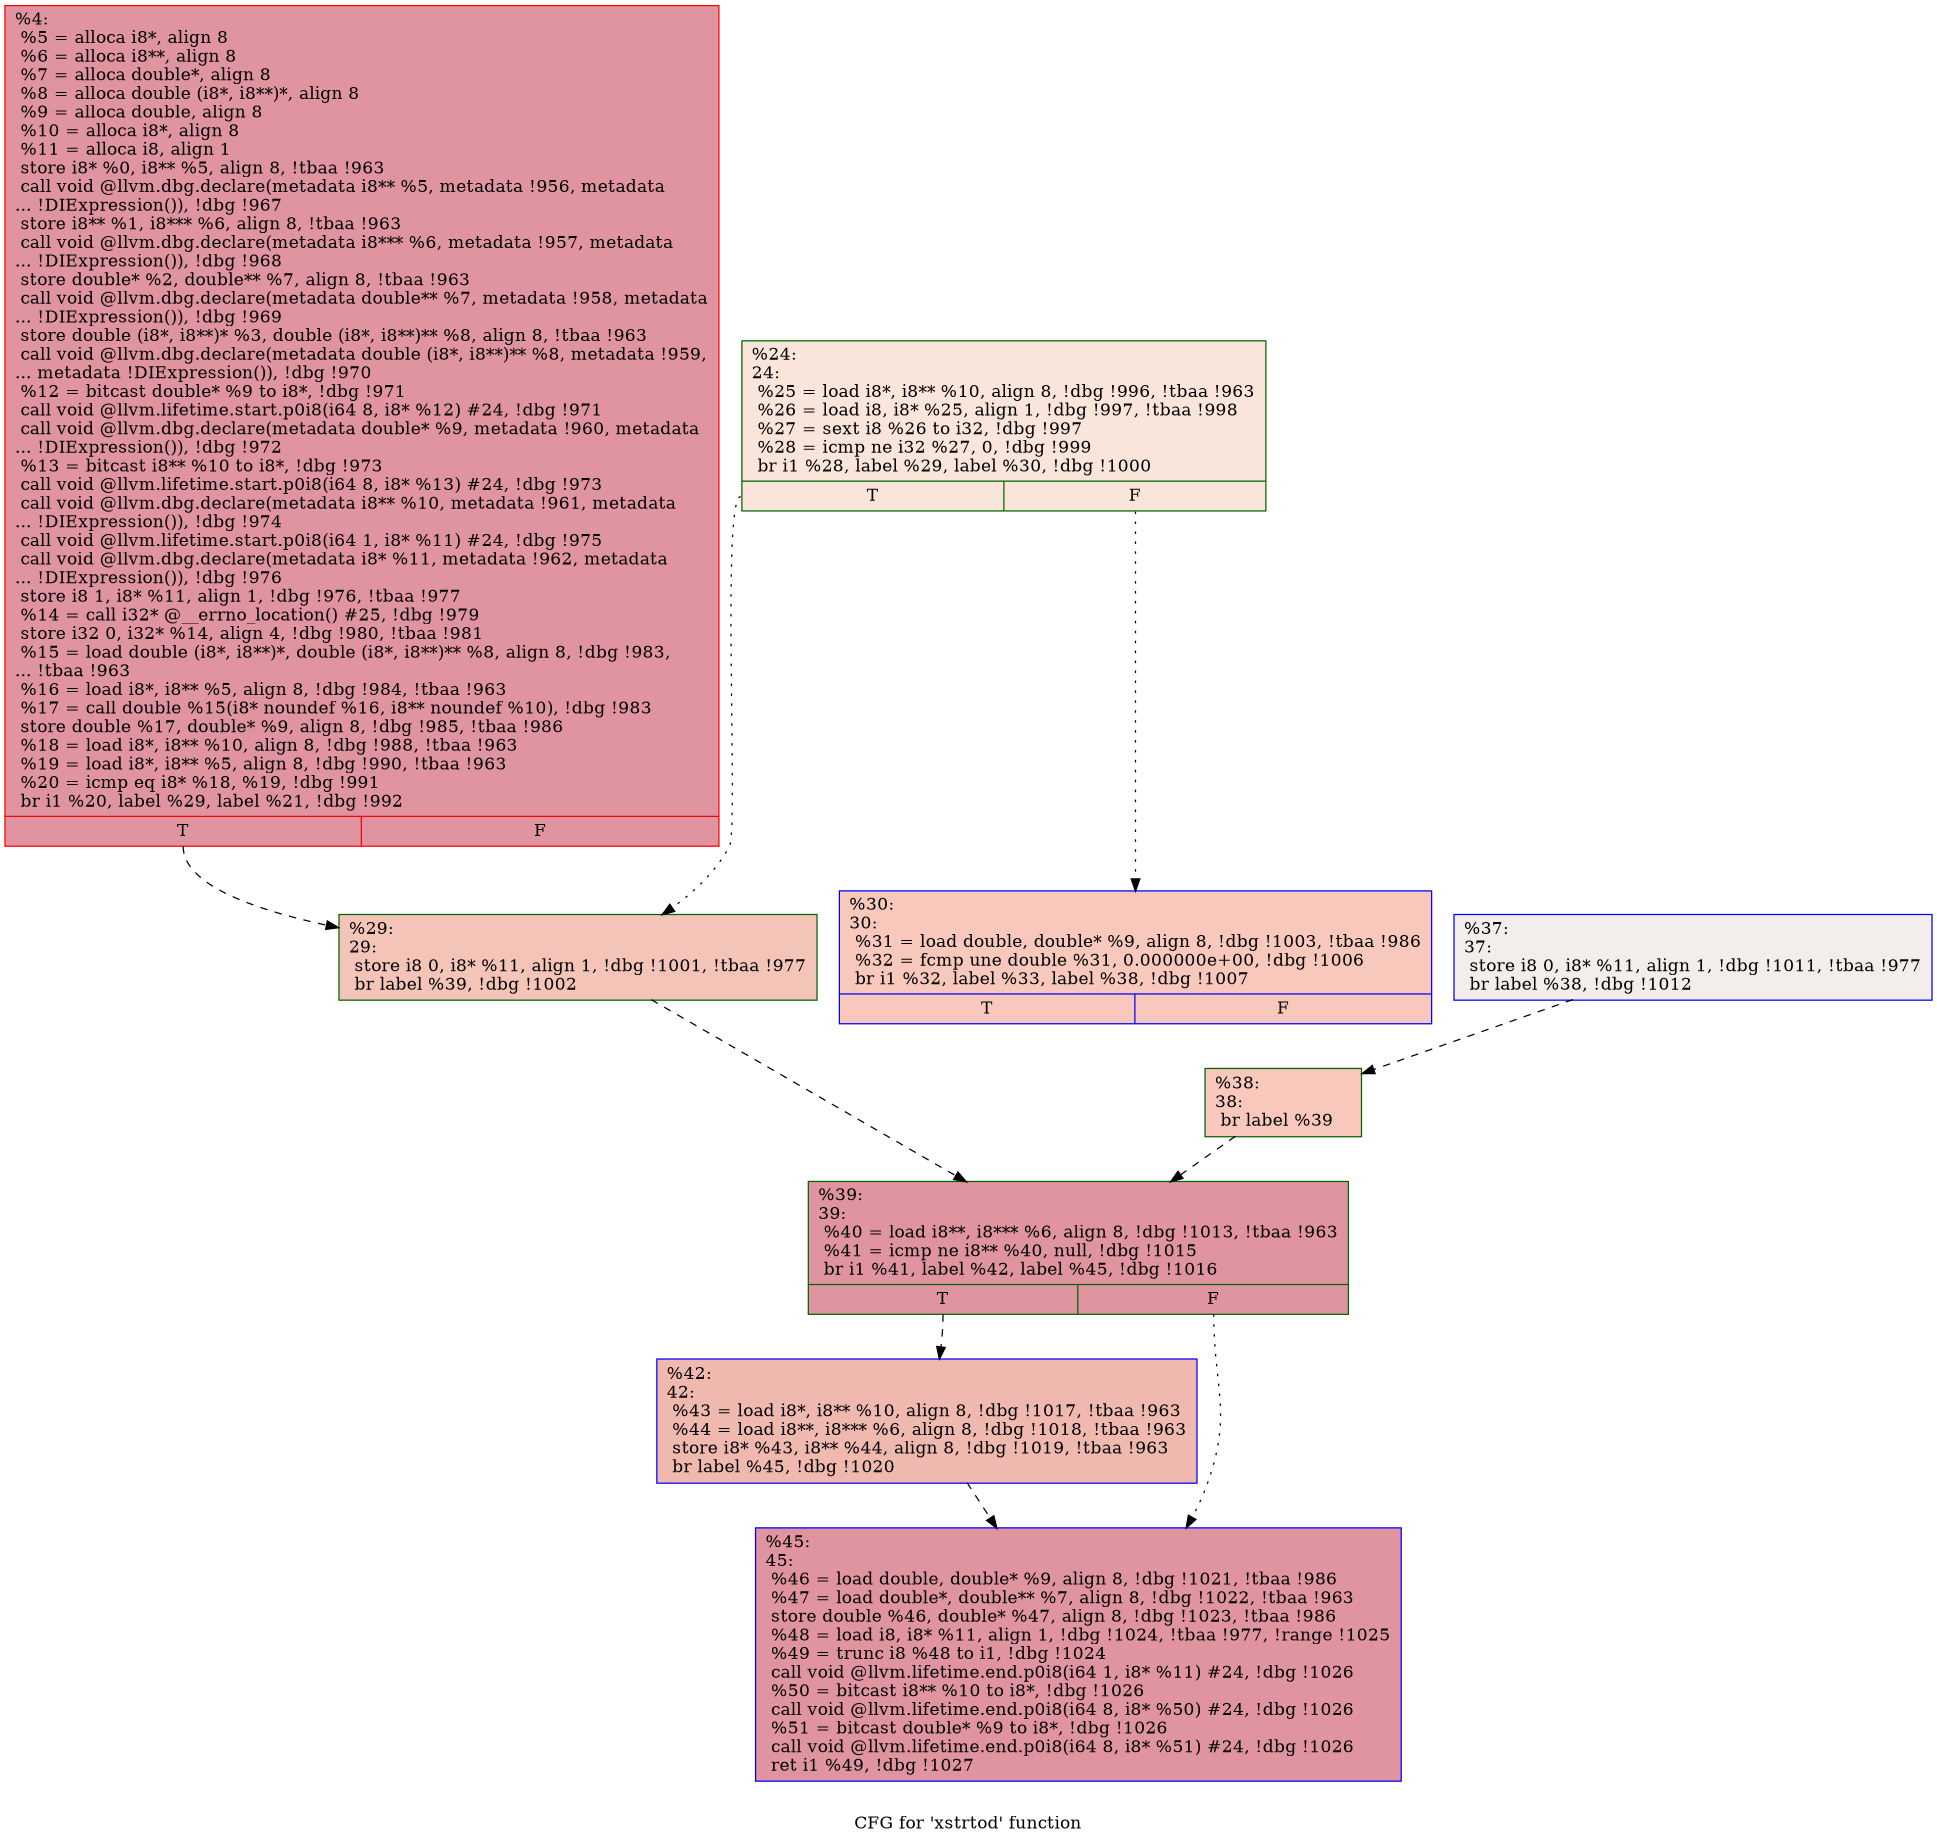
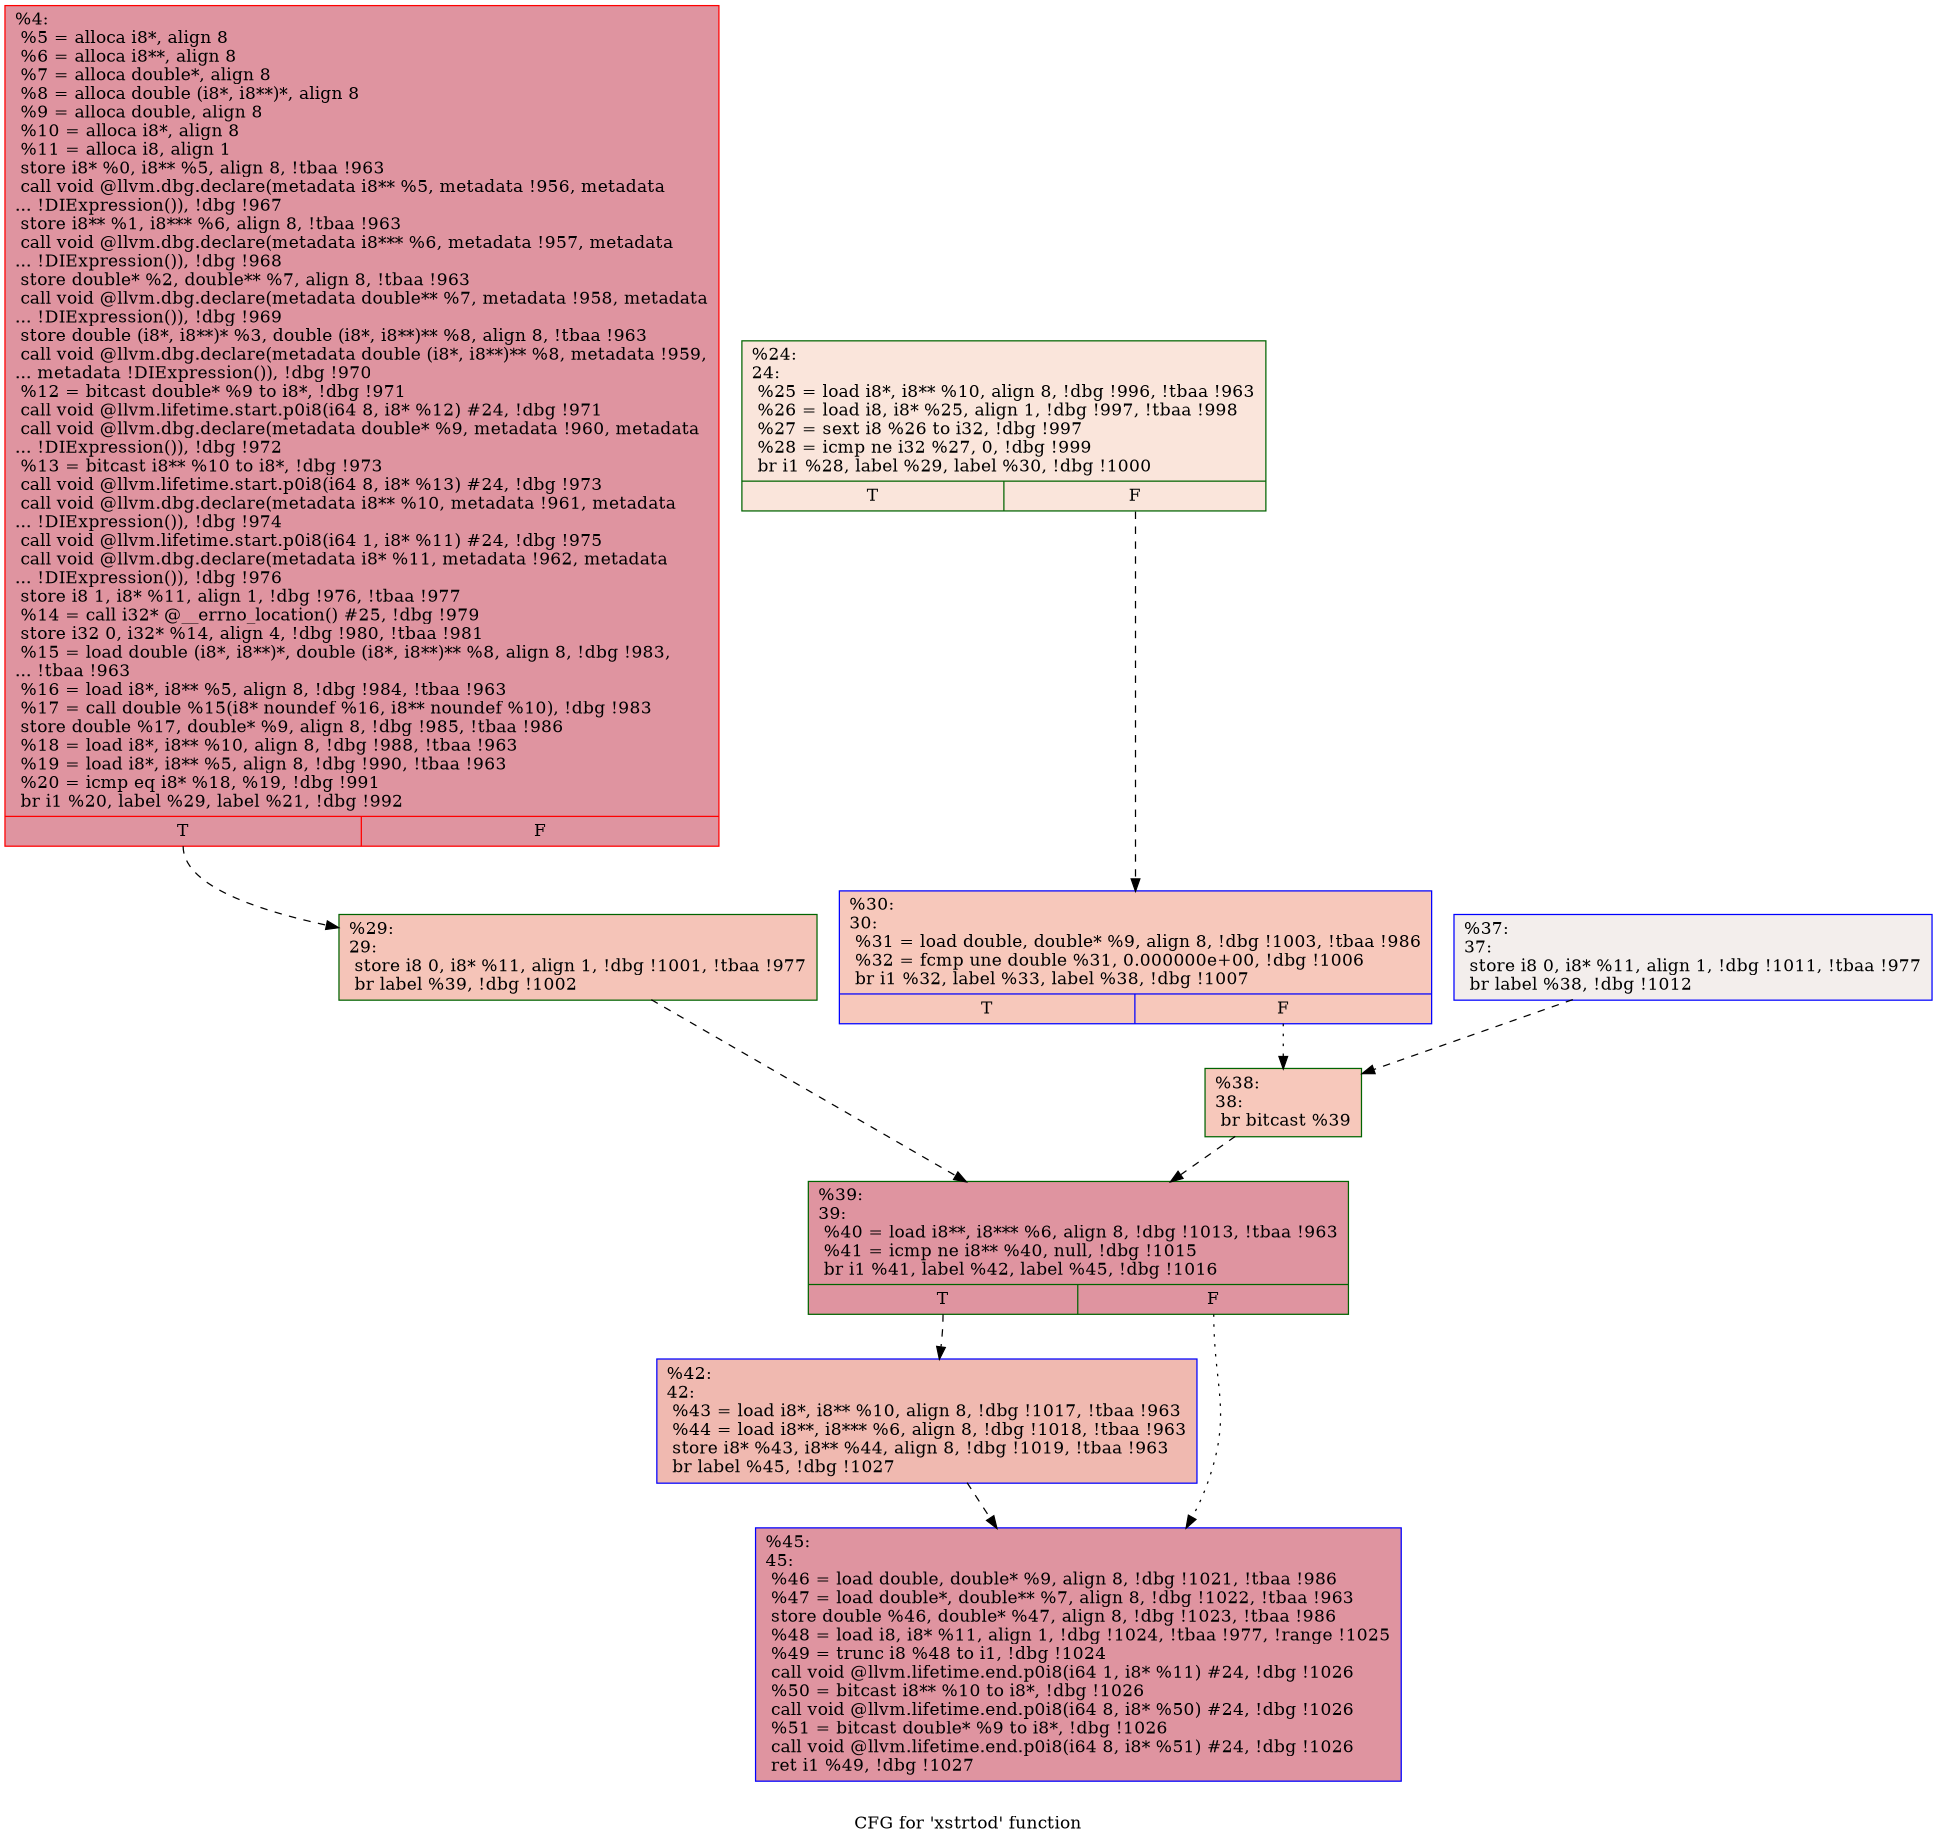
(1136, 695) -> (1136, 695)
(732, 713) -> none
none -> (1283, 1040)
(1275, 1121) -> (1283, 1121)
(781, 1467) -> (781, 1467)
